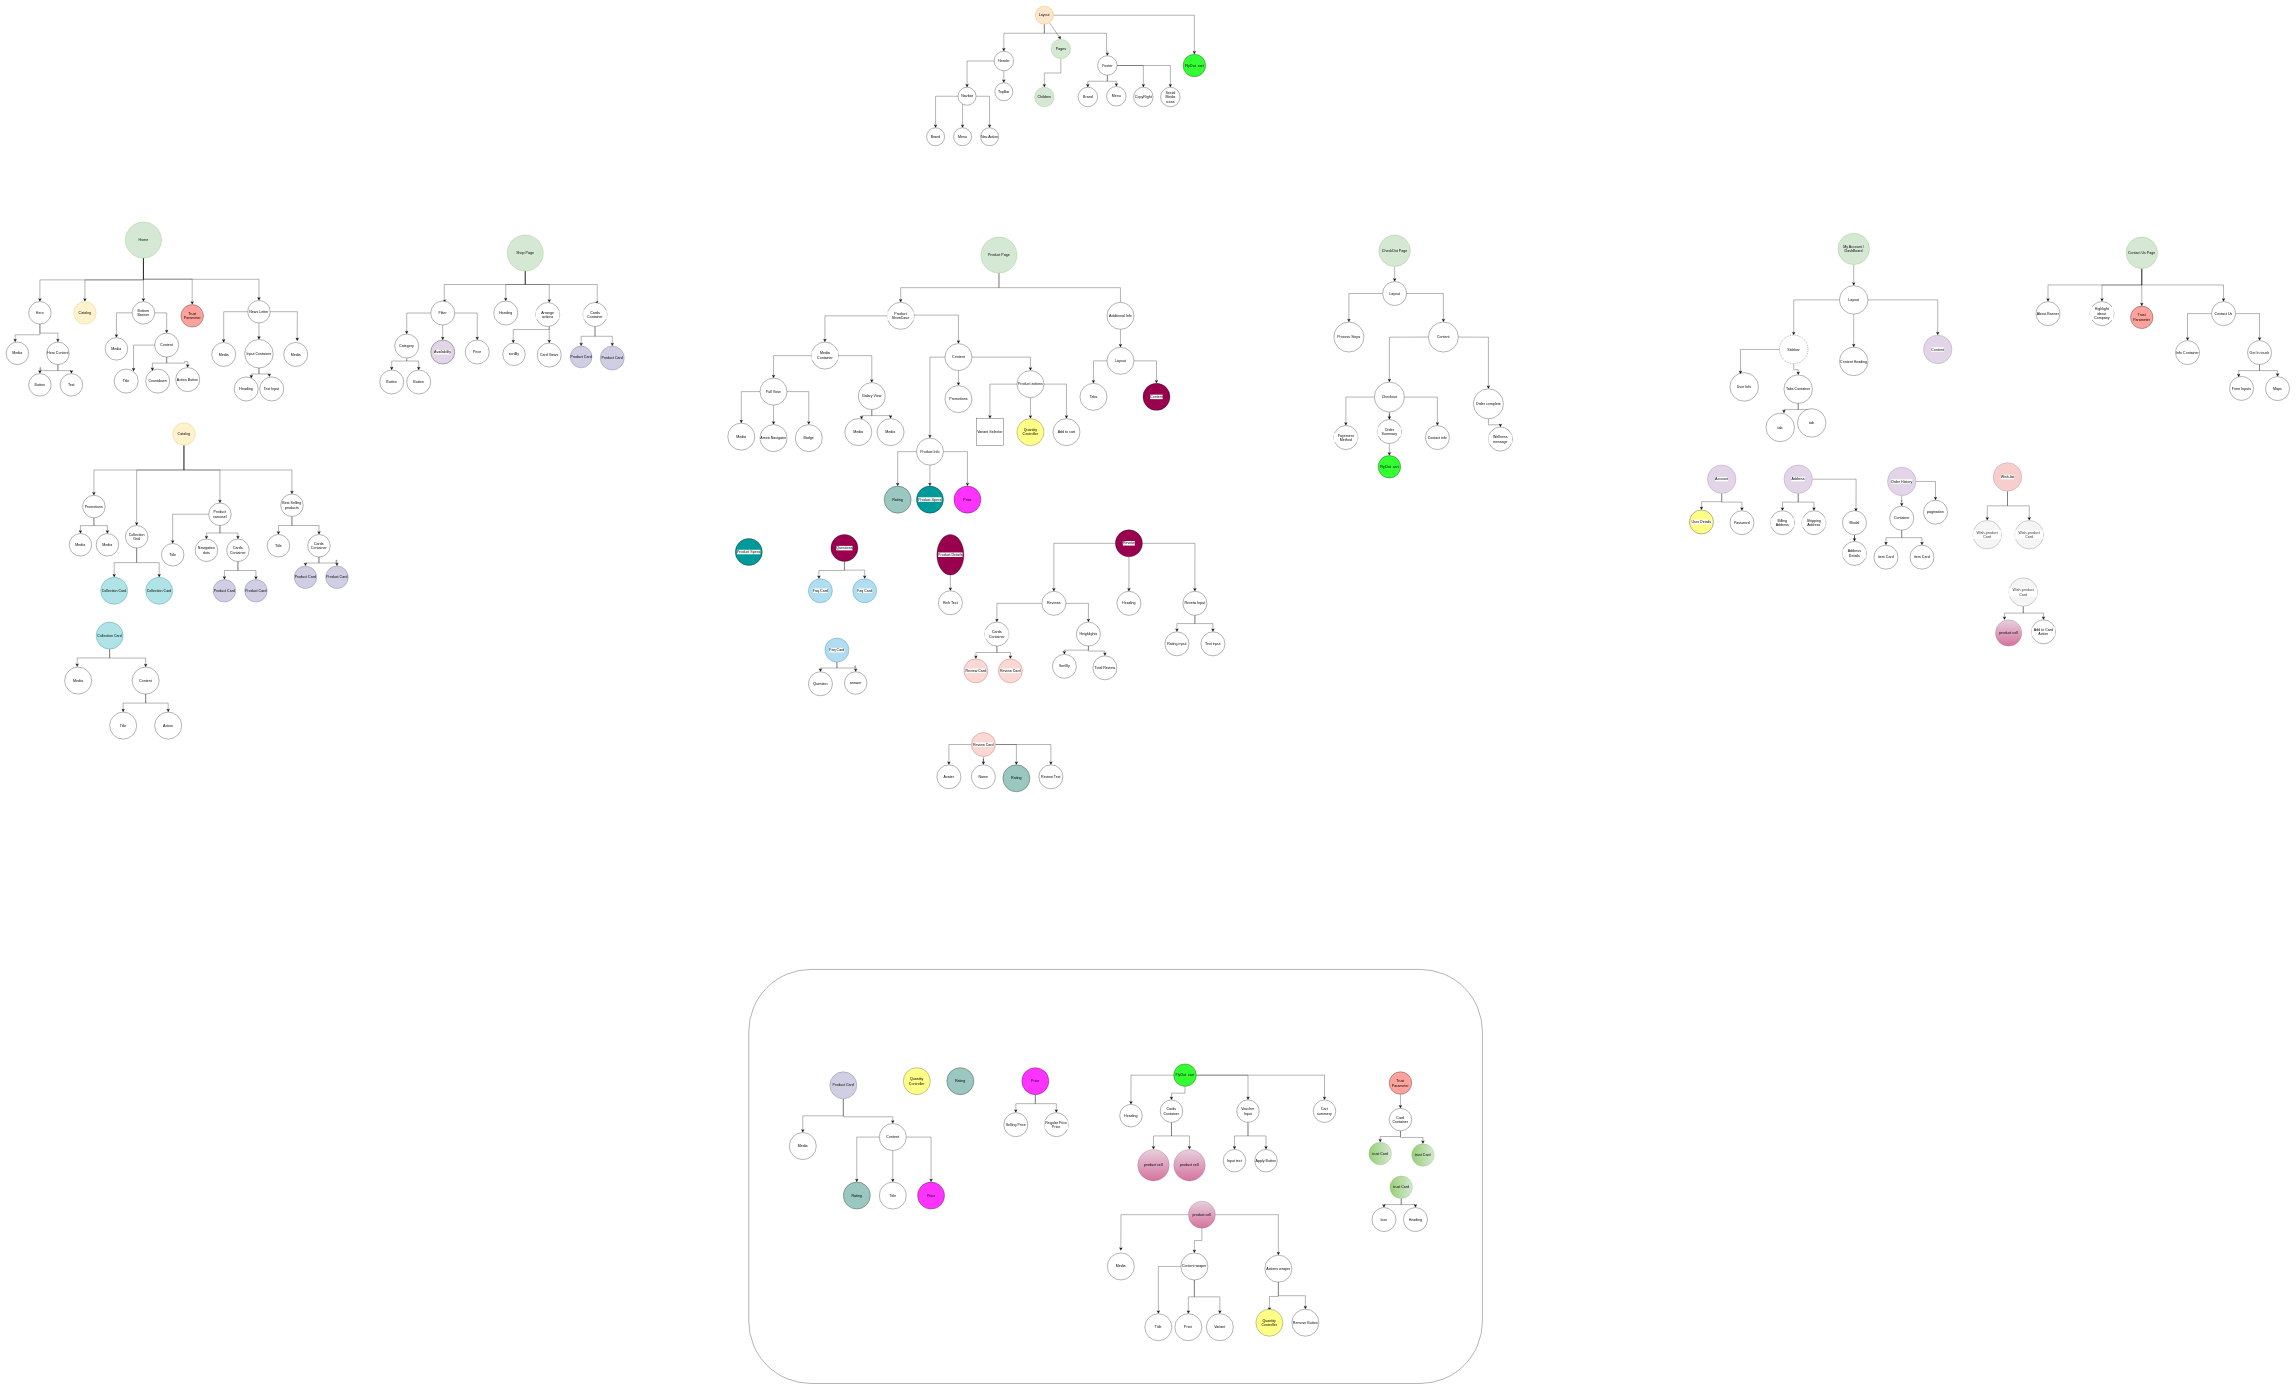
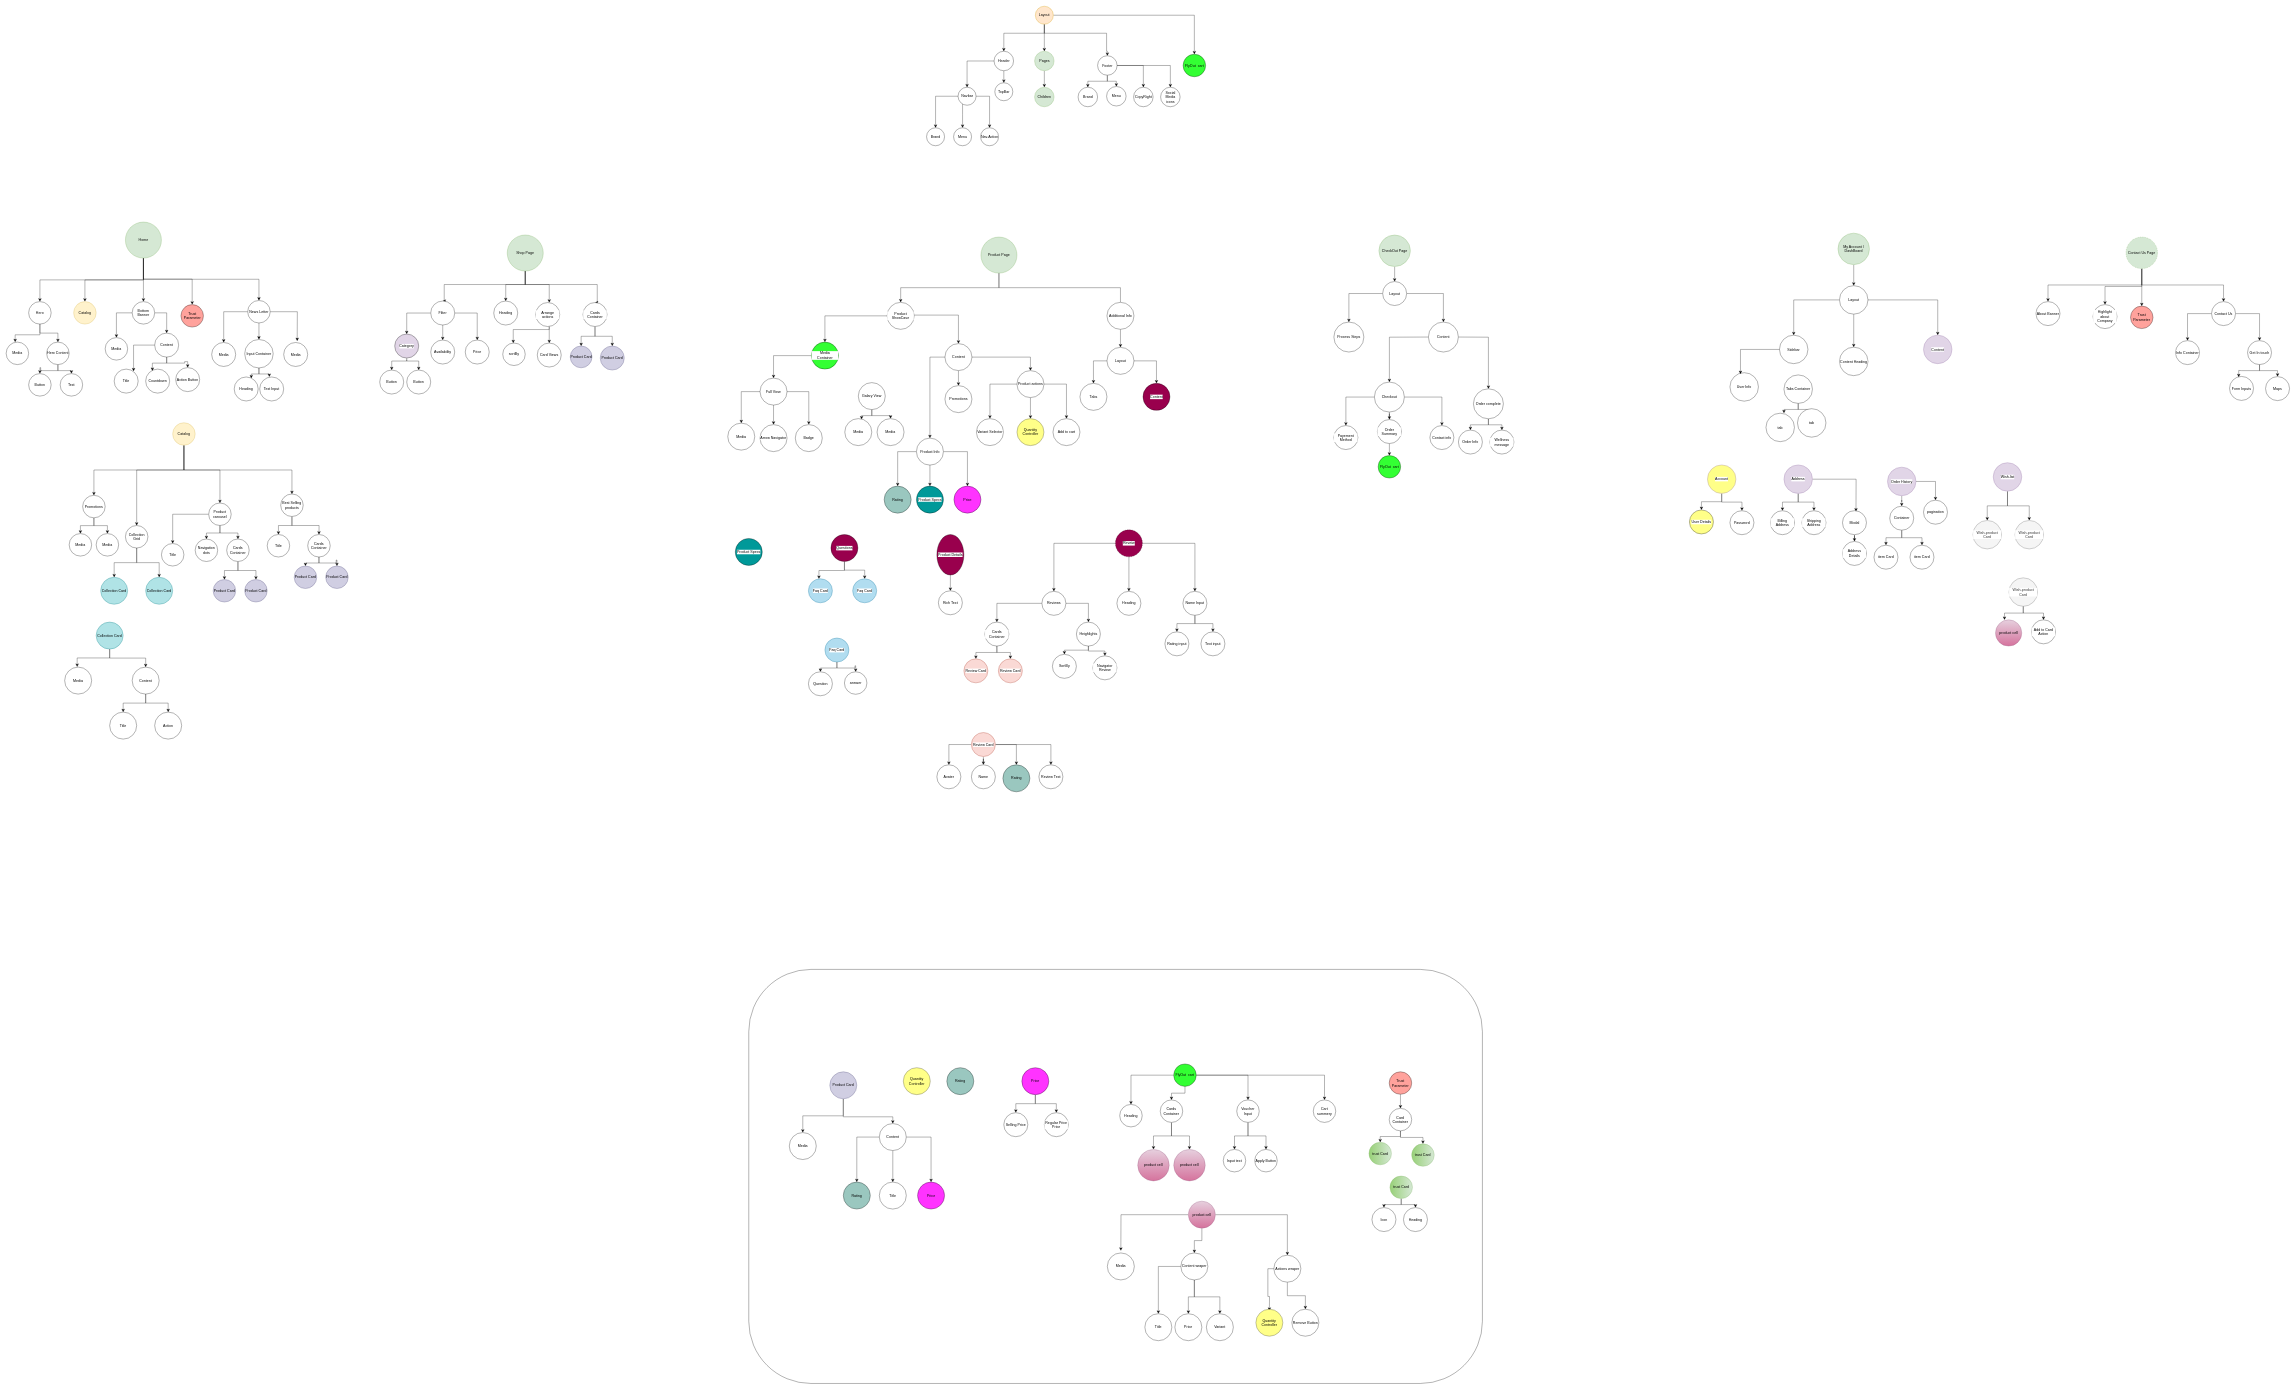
(1061, 49) -> (1044, 61)
(2141, 253) -> (2141, 253)
(2102, 313) -> (2105, 316)
(407, 346) -> (407, 346)
(1793, 349) -> (1793, 349)
(443, 352) -> (443, 352)
(825, 355) -> (825, 355)
(1797, 370) -> none
(872, 379) -> none
none -> (1471, 425)
(990, 432) -> (990, 432)
(1437, 437) -> (1442, 437)
(1500, 439) -> (1502, 442)
none -> (1470, 442)
(2007, 477) -> (2007, 477)
(1721, 479) -> (1721, 479)
(1129, 543) -> (1129, 543)
(1195, 603) -> (1195, 603)
(1105, 668) -> (1105, 668)
(1278, 1268) -> (1287, 1268)
